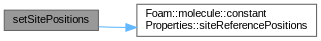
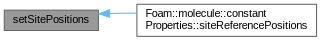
(112, 27) -> (123, 13)
